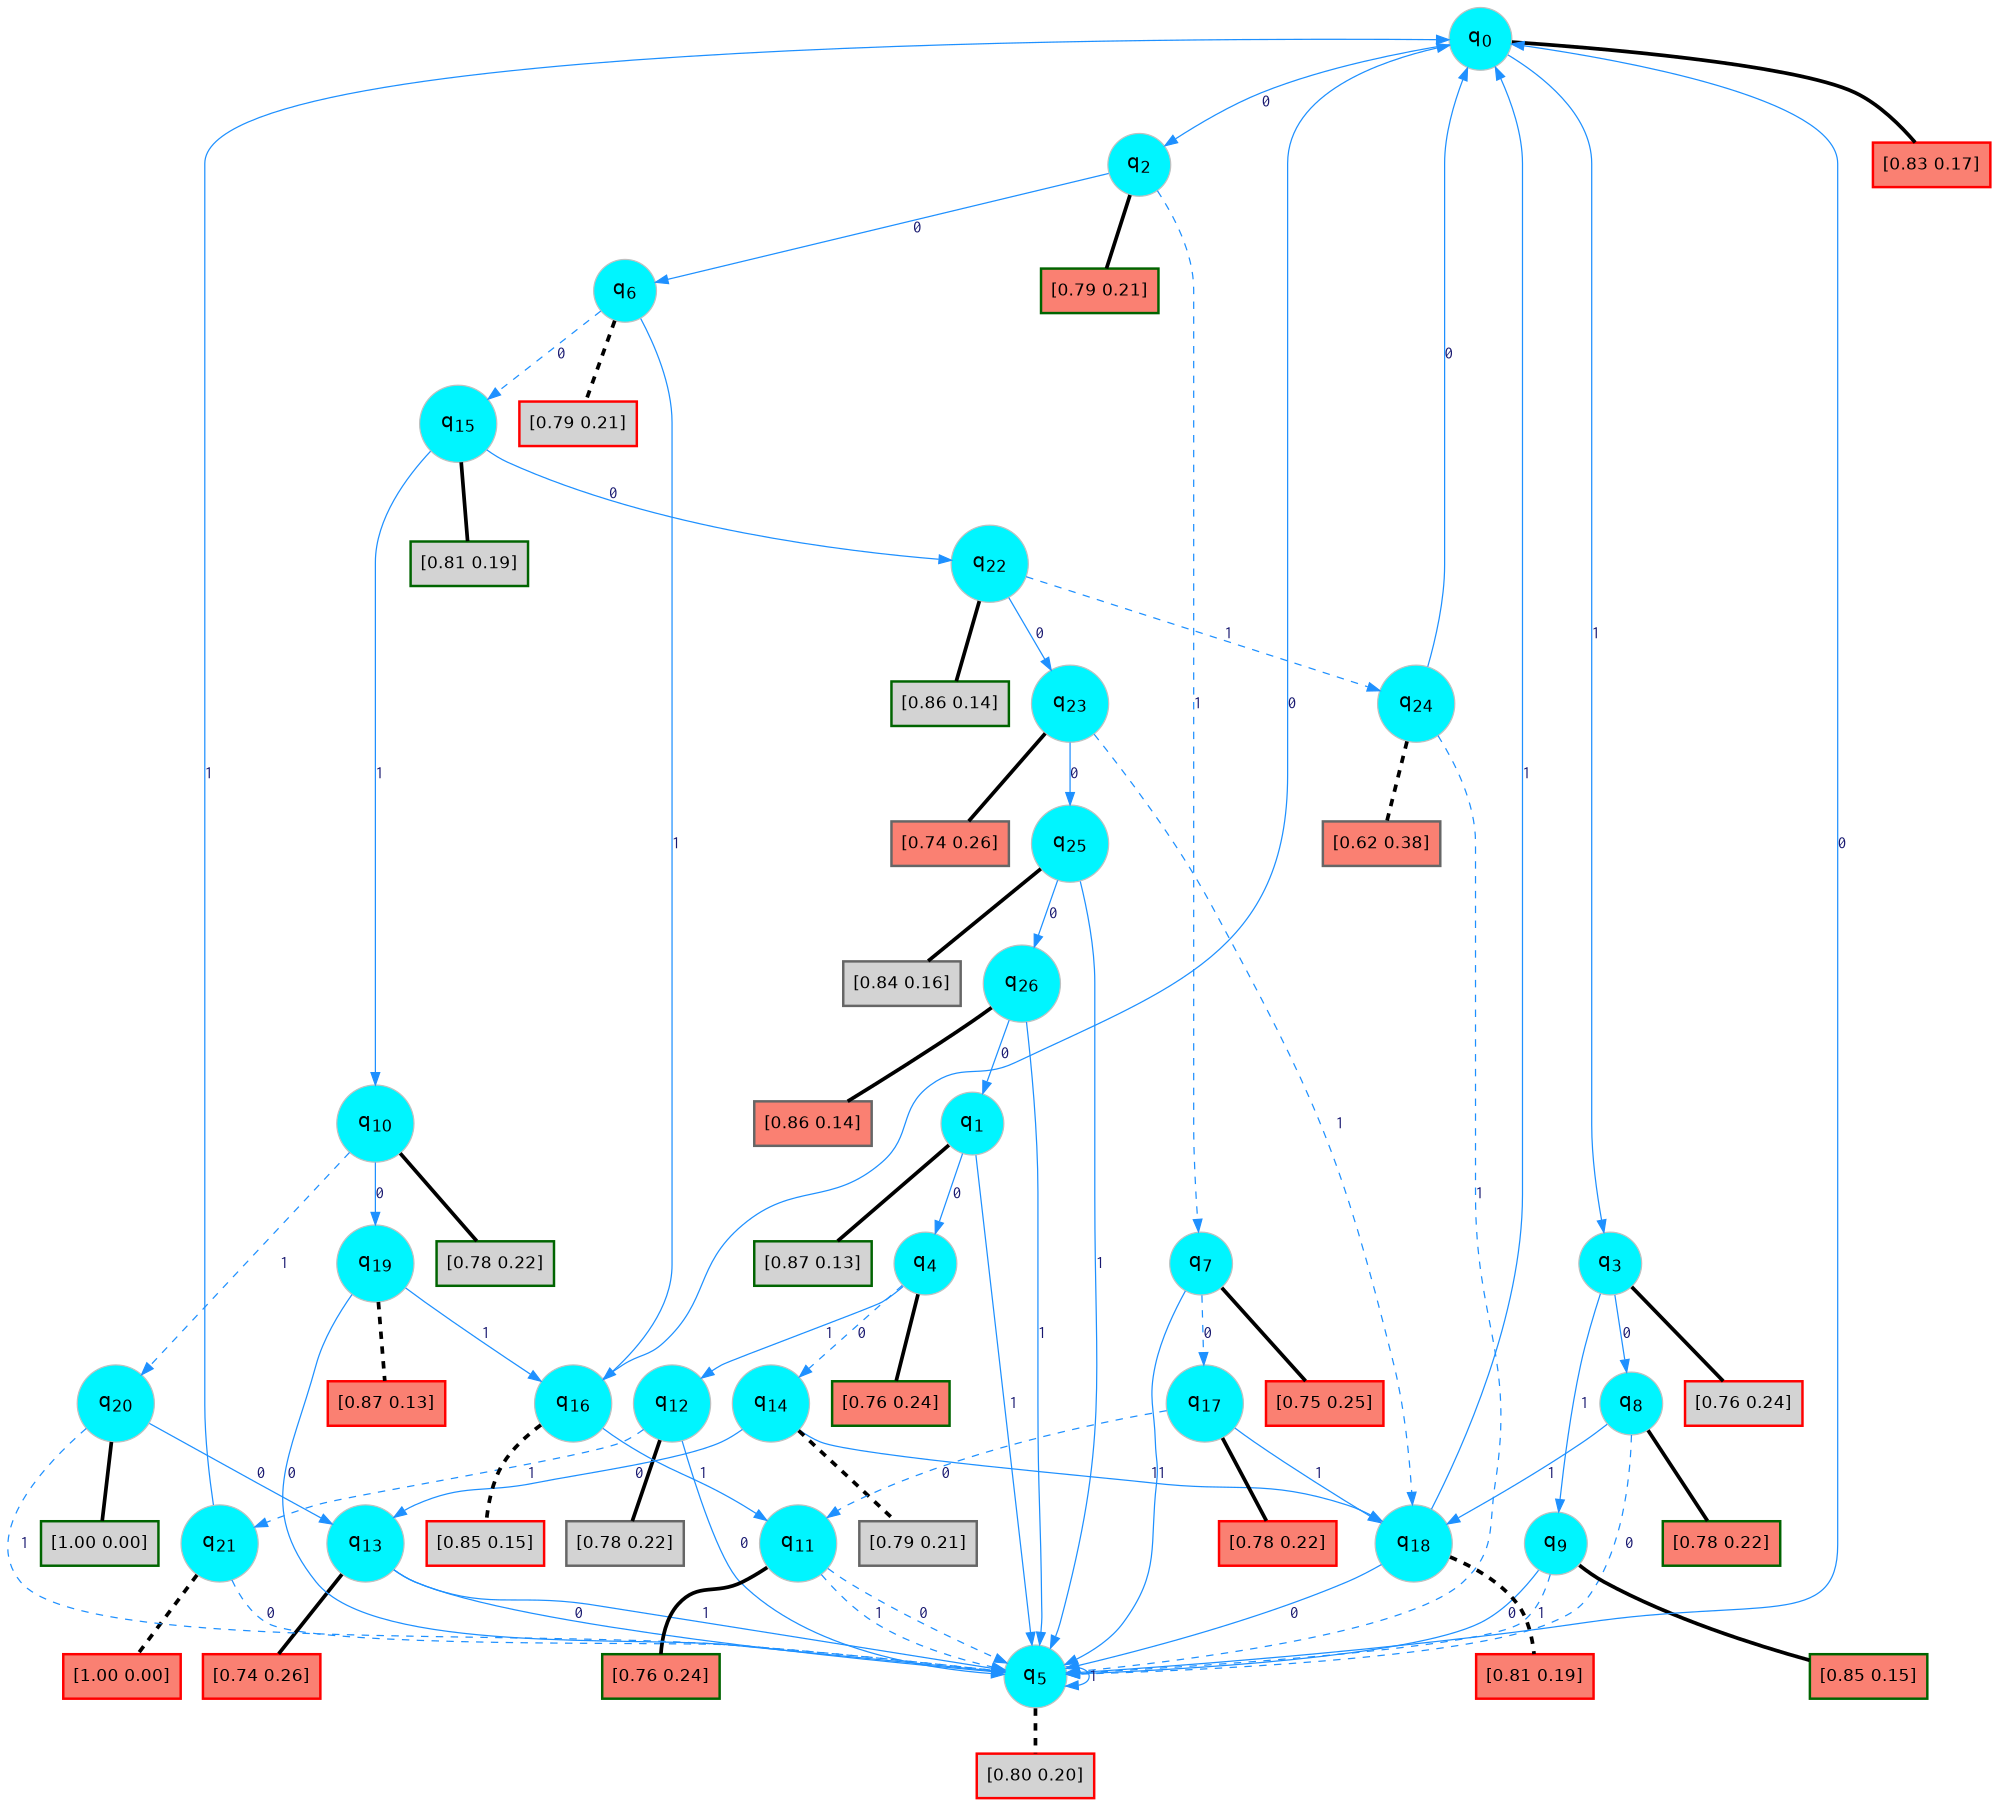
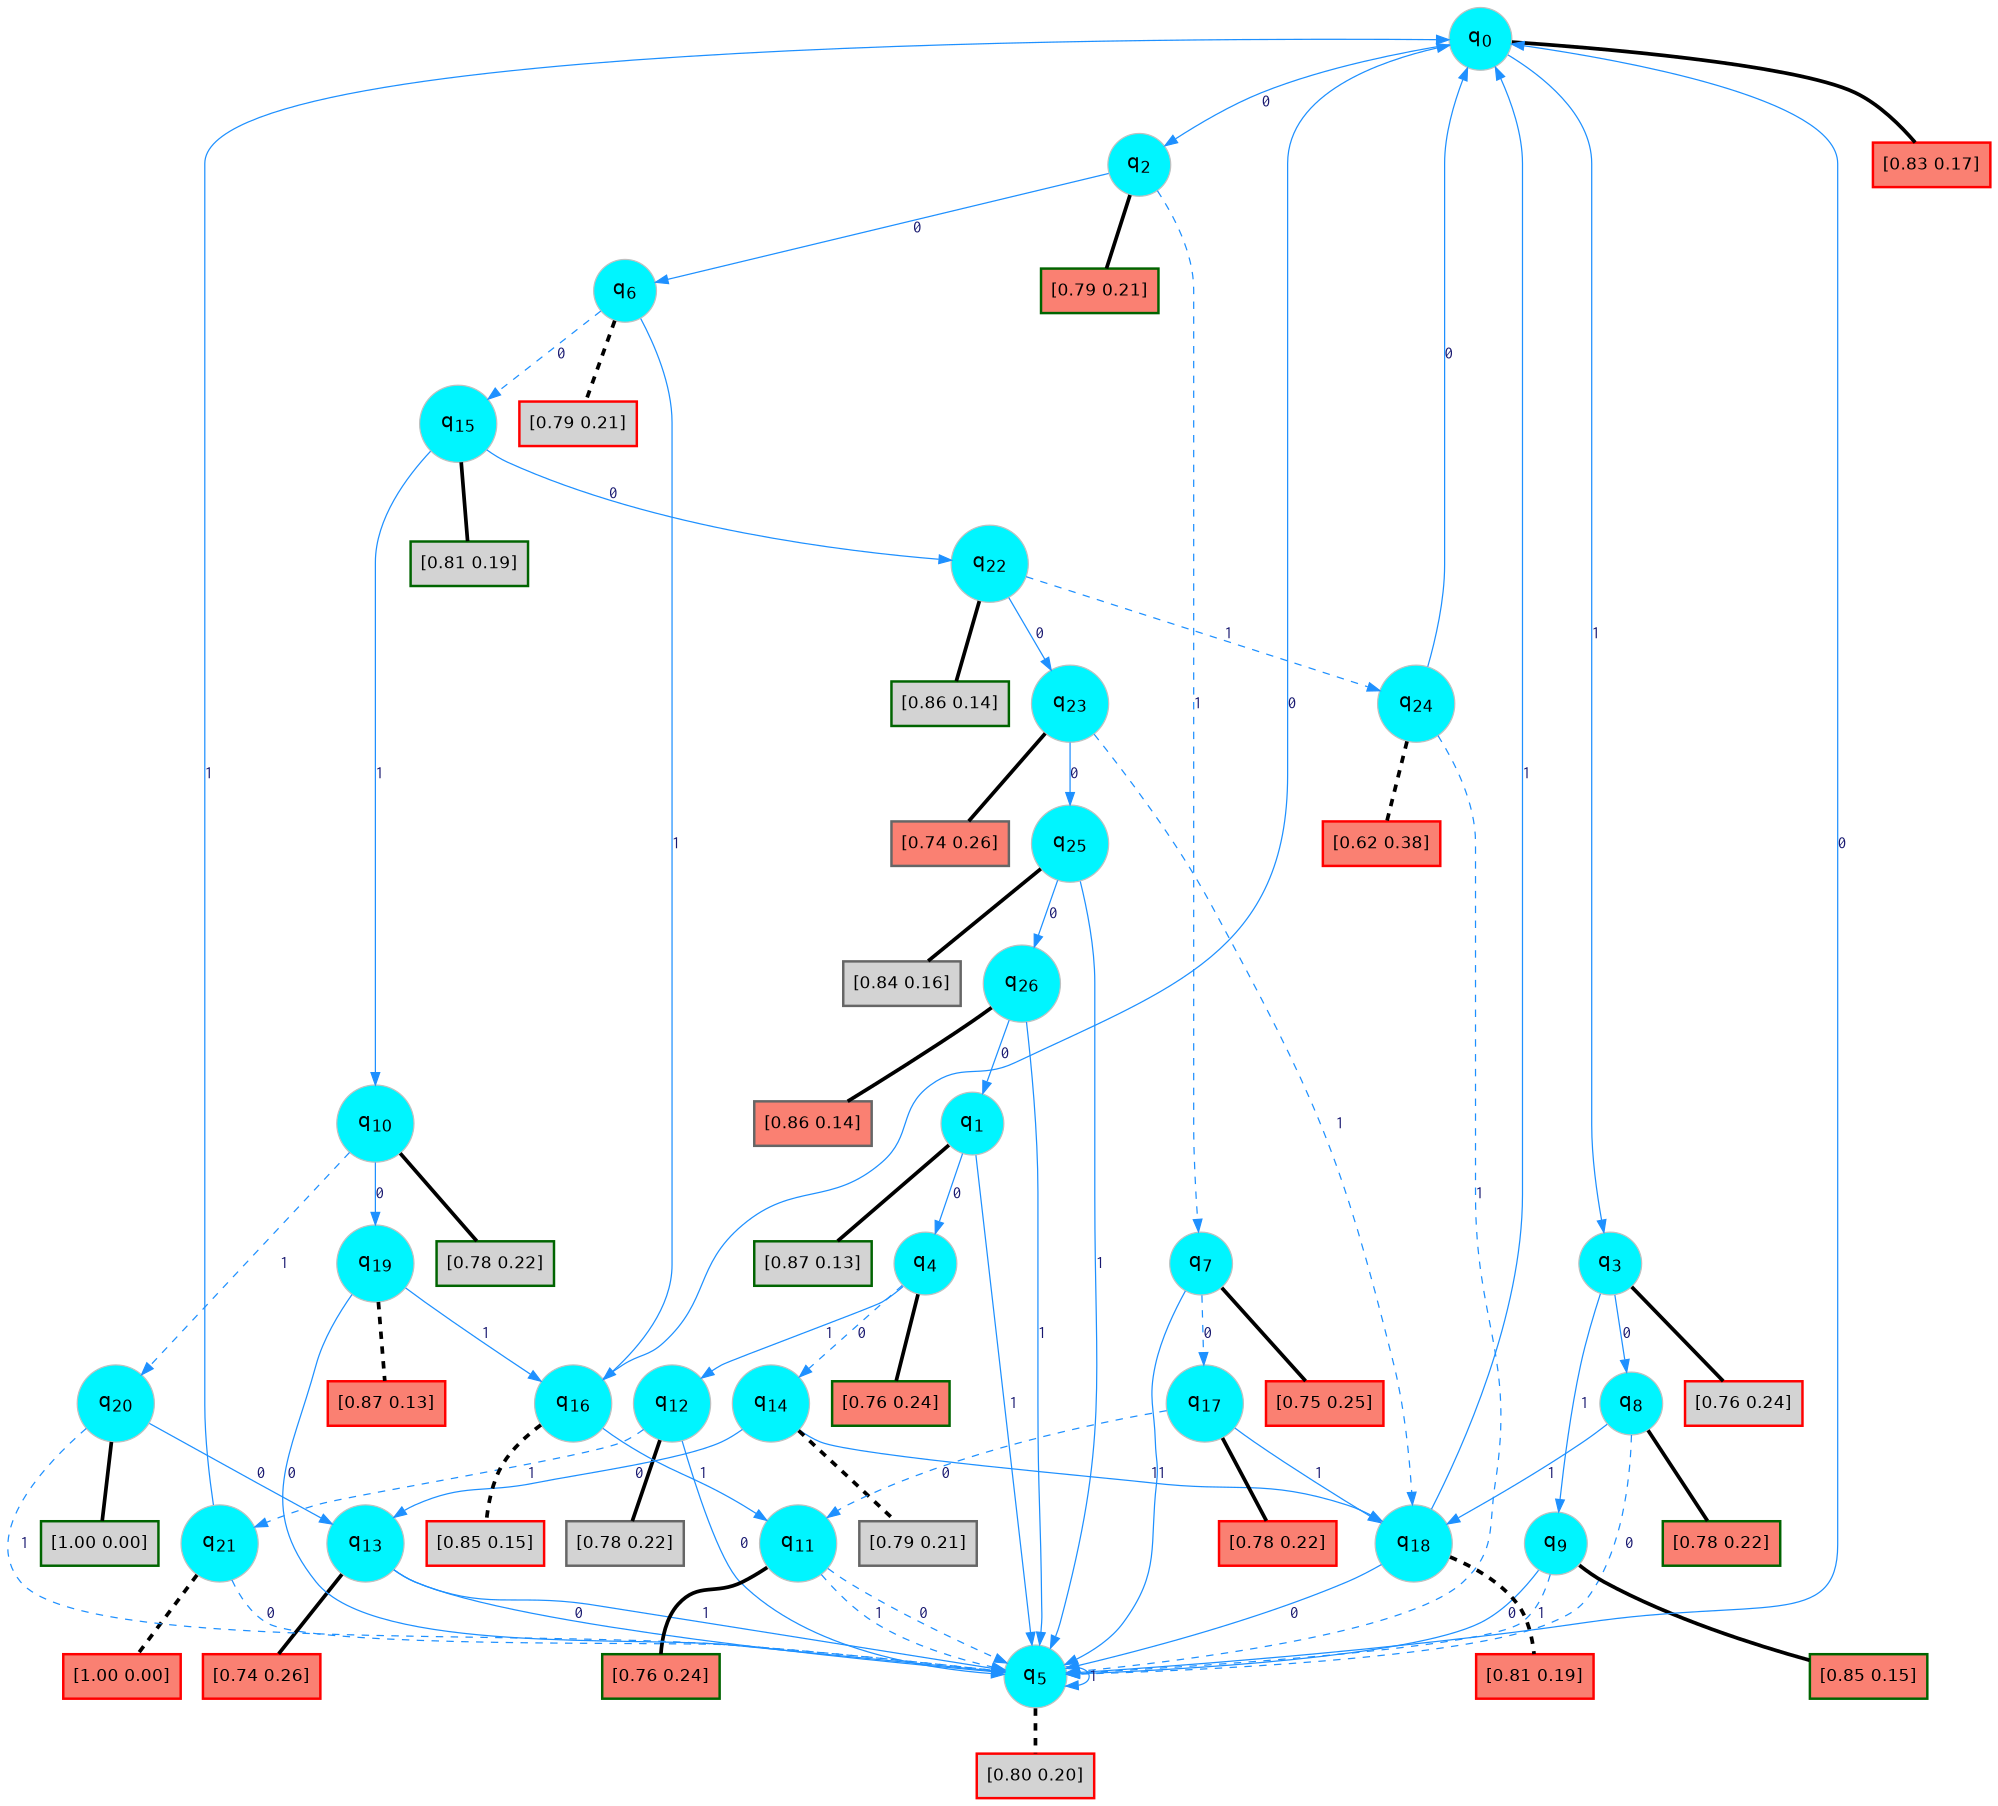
(1382, 844) -> (1382, 844)
